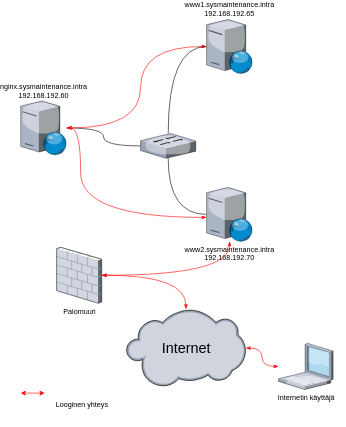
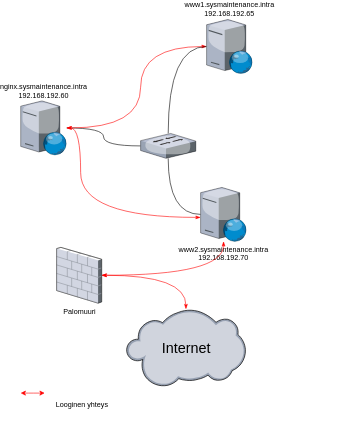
(230, 215) -> (224, 215)
(262, 357) -> none
(306, 367) -> none
